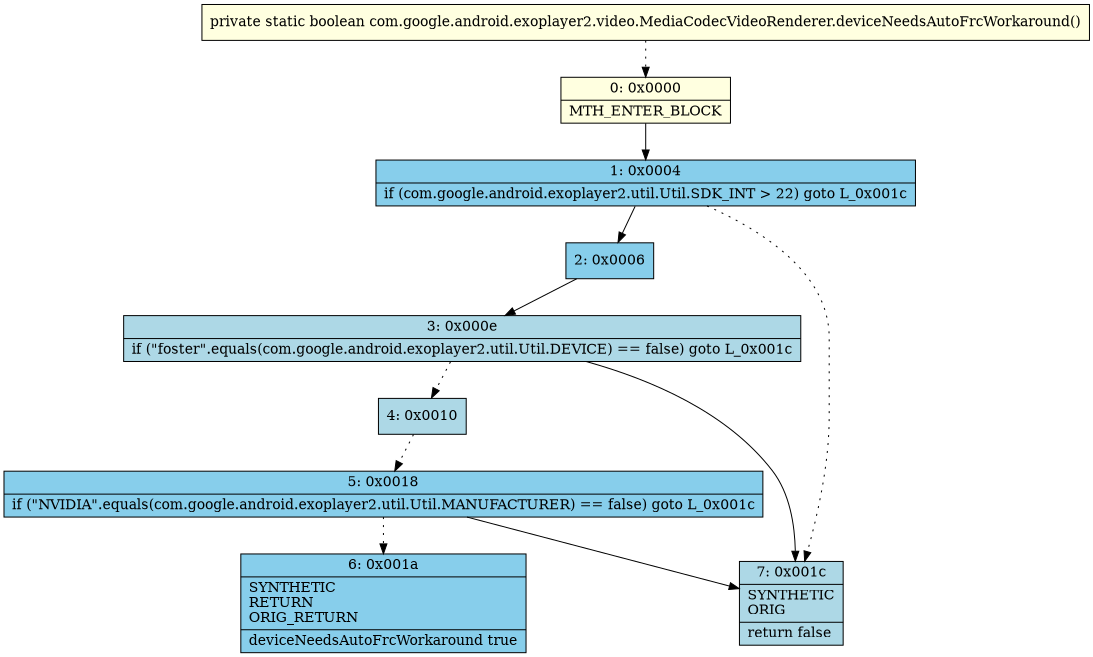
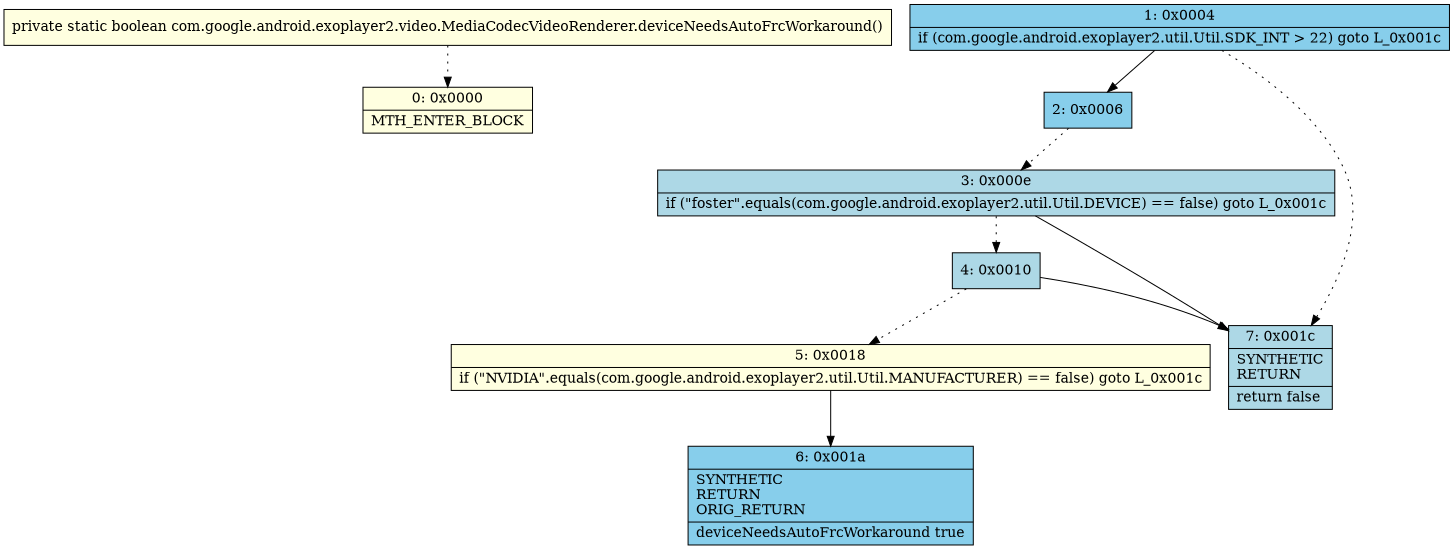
(646, 137) -> none
(545, 295) -> (1049, 146)
(383, 494) -> (831, 367)
(383, 530) -> (831, 413)
(598, 552) -> (1131, 296)
(767, 610) -> (1269, 374)
